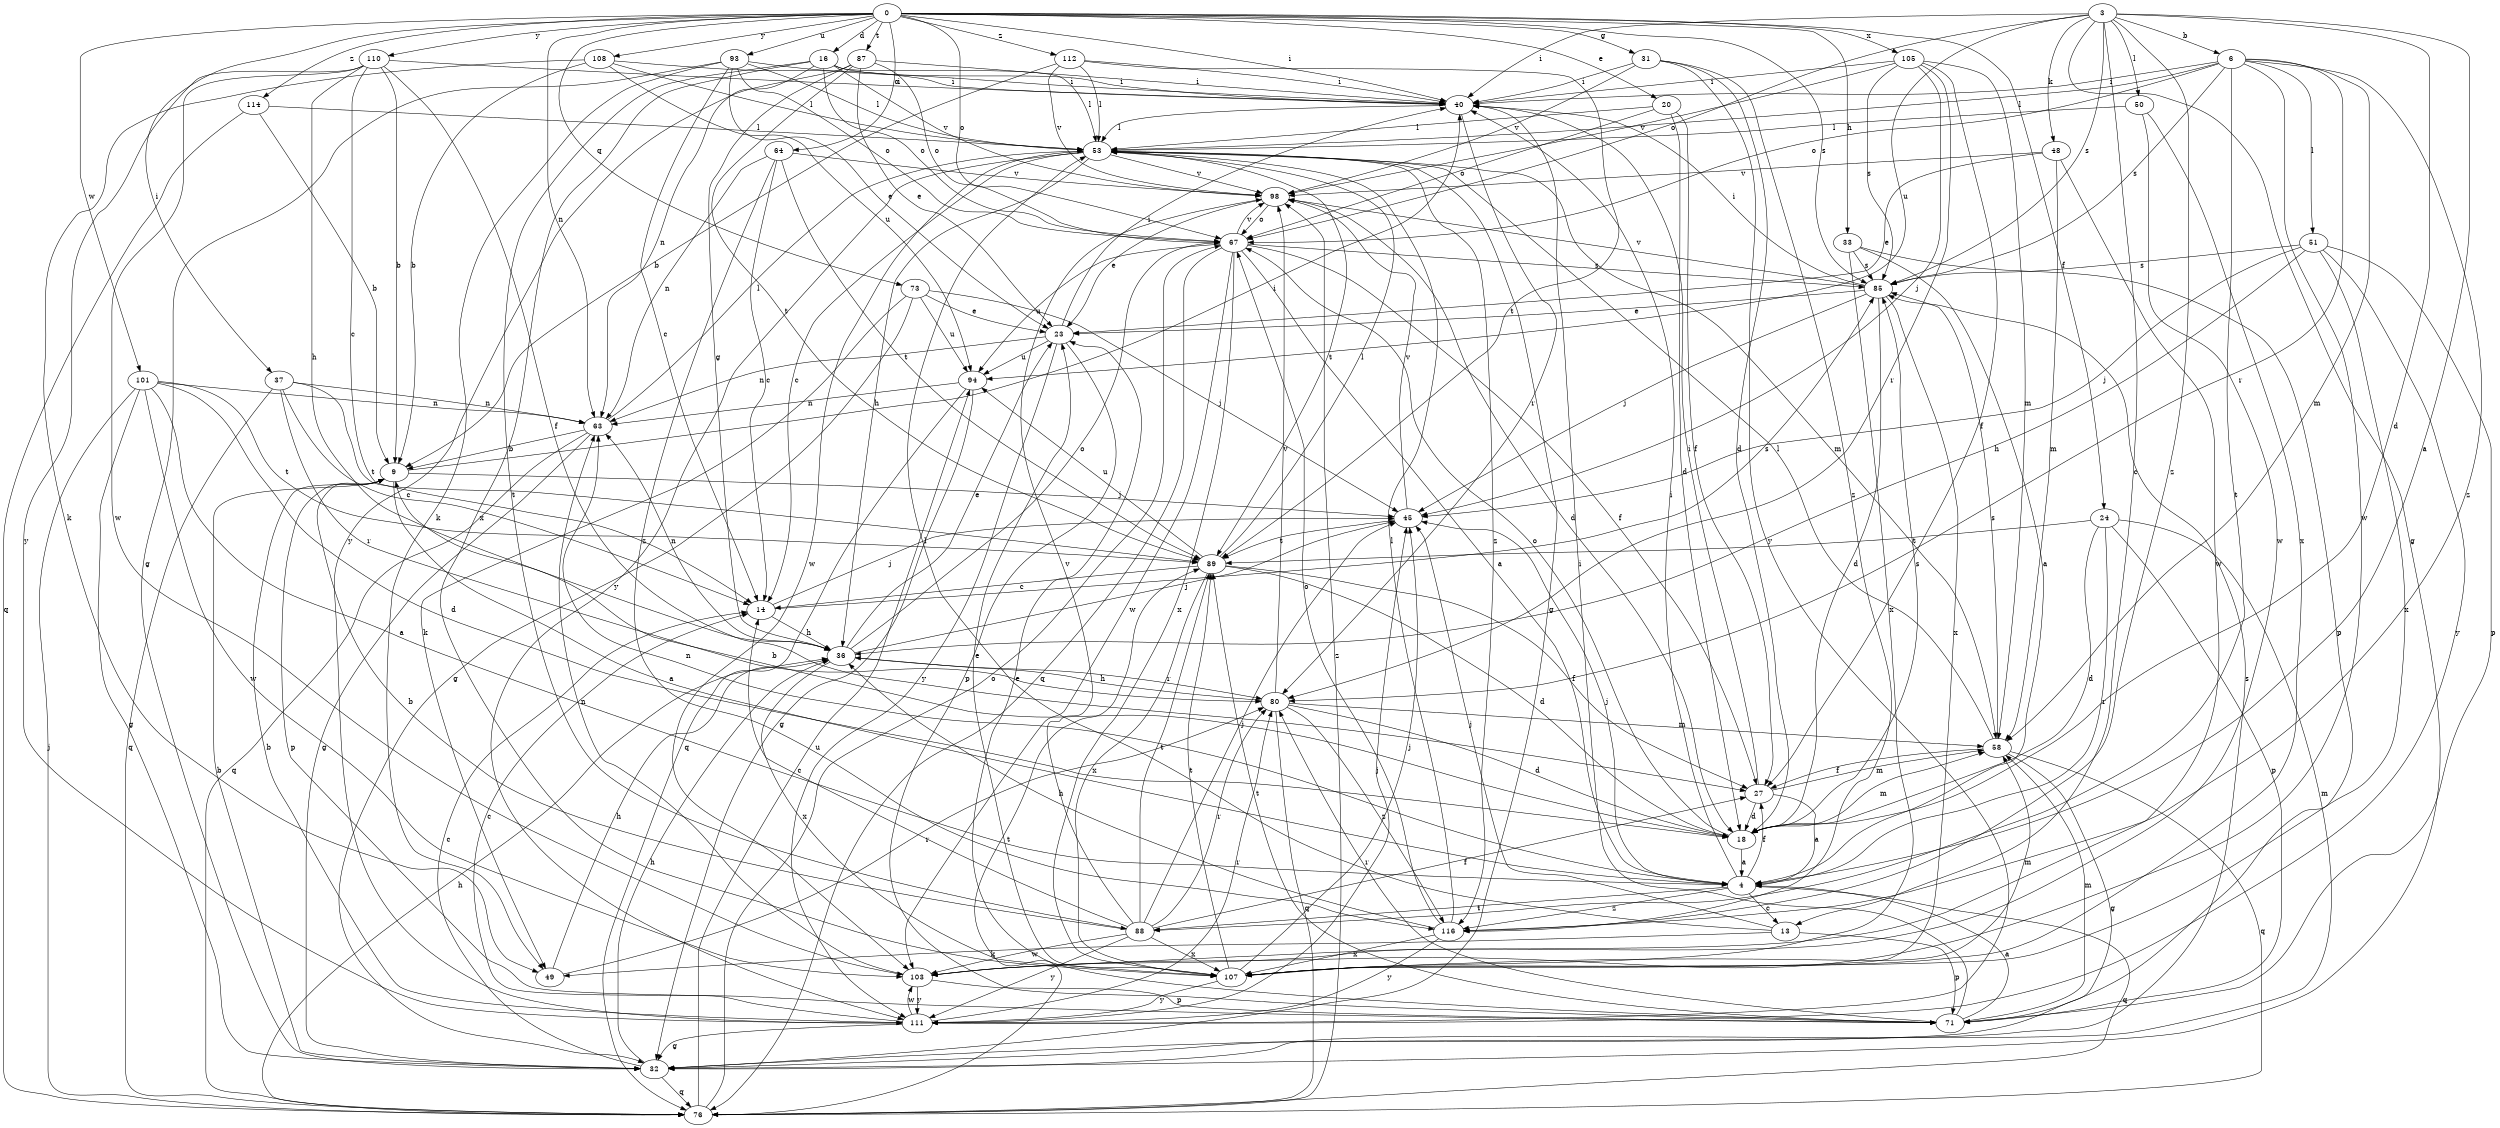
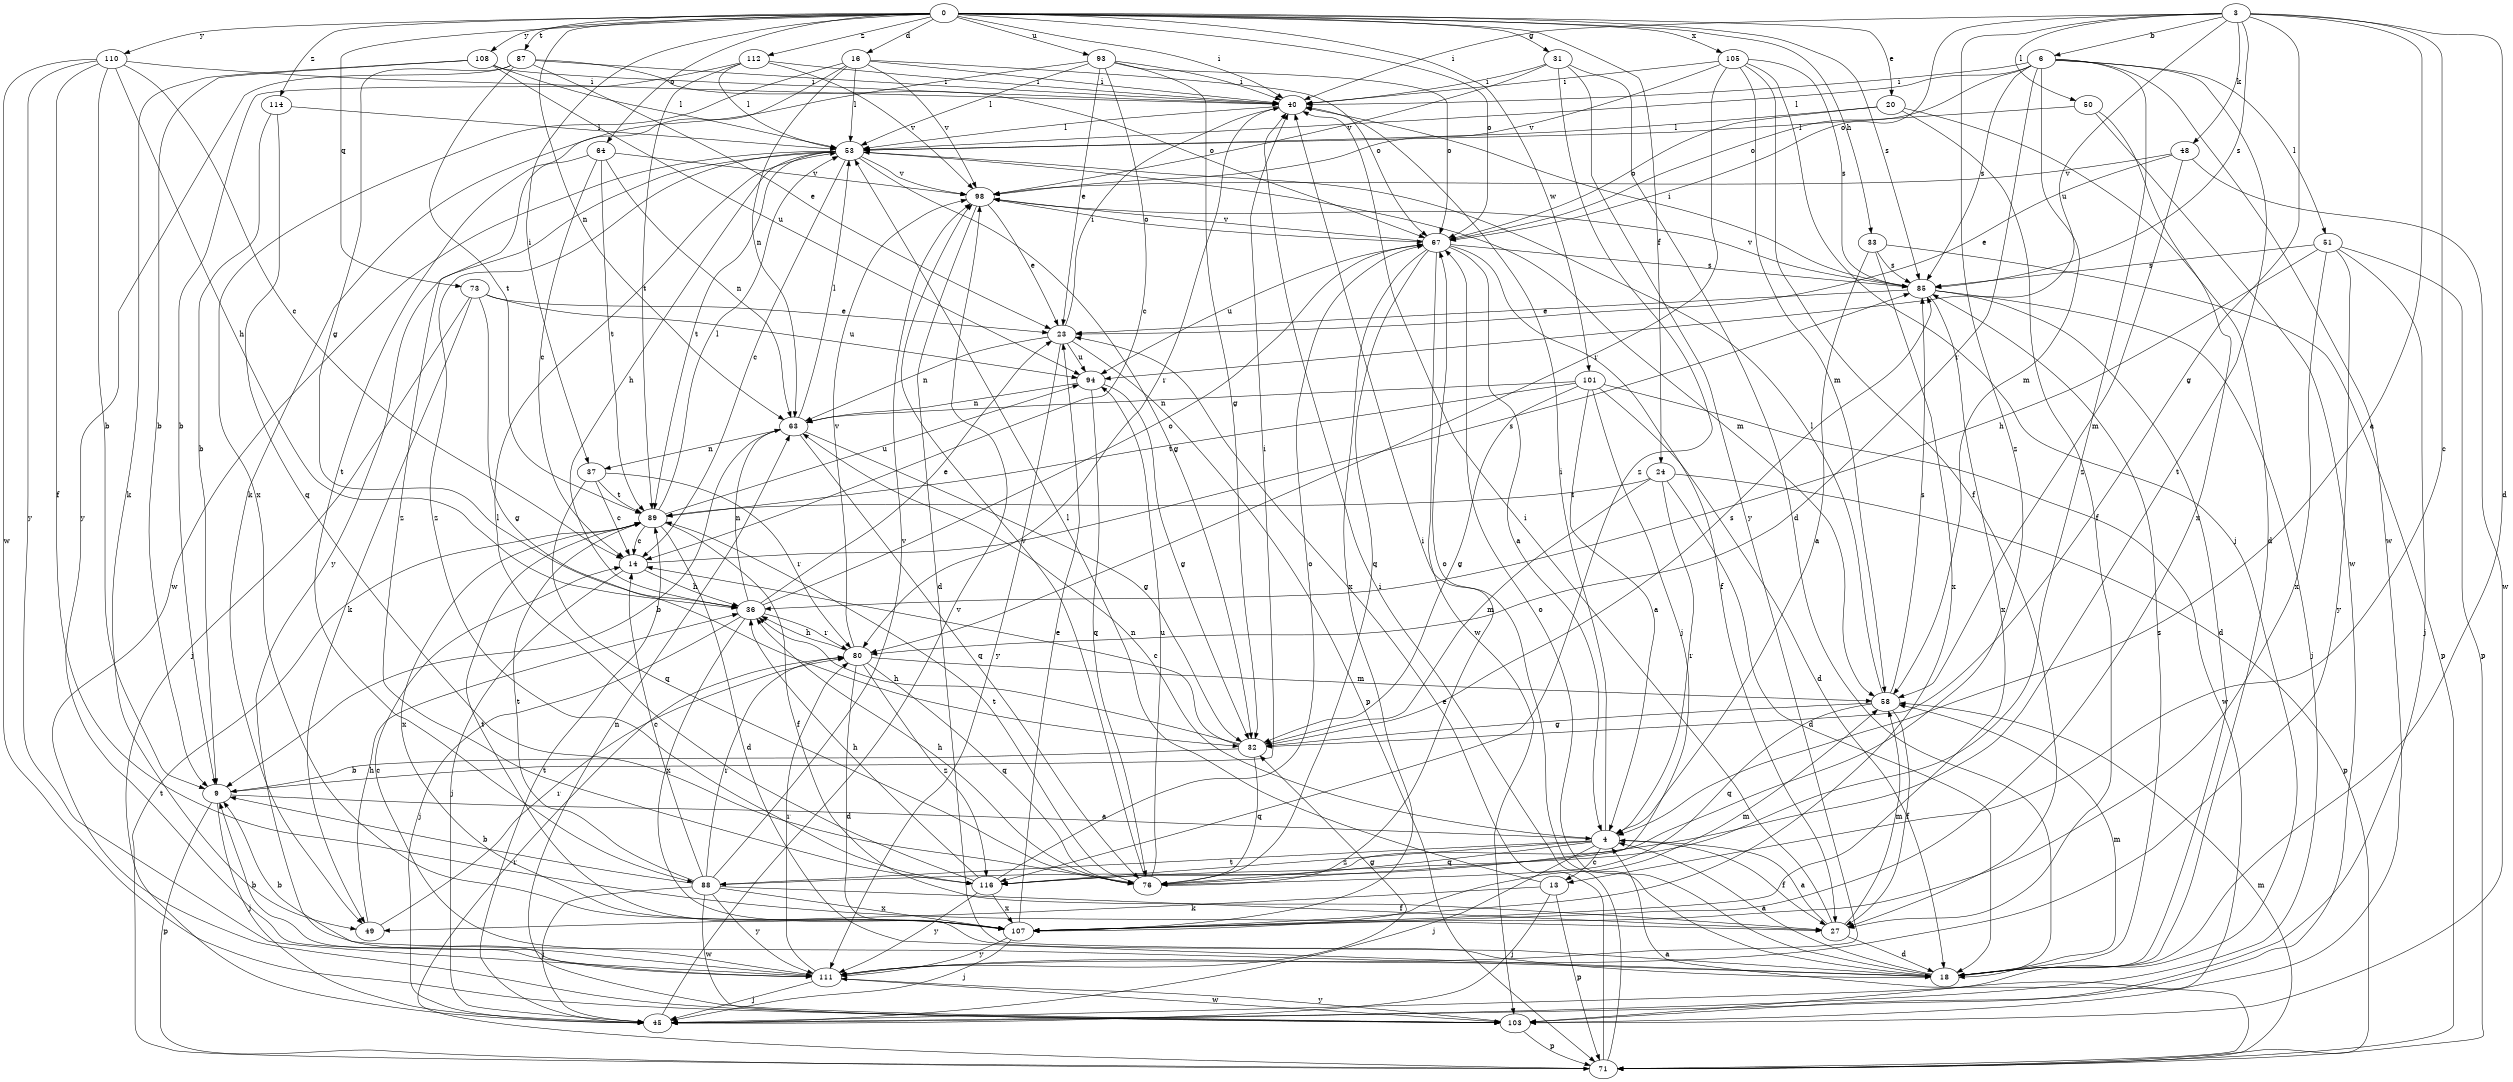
(436, 400) -> (695, 448)
(1337, 656) -> (1024, 541)
none -> (1530, 683)
